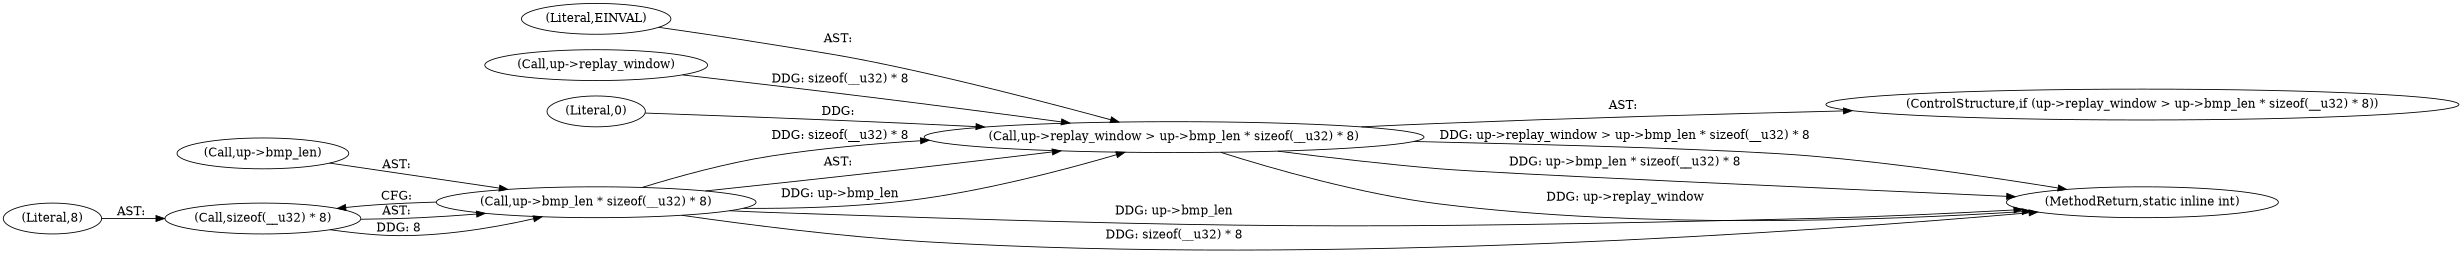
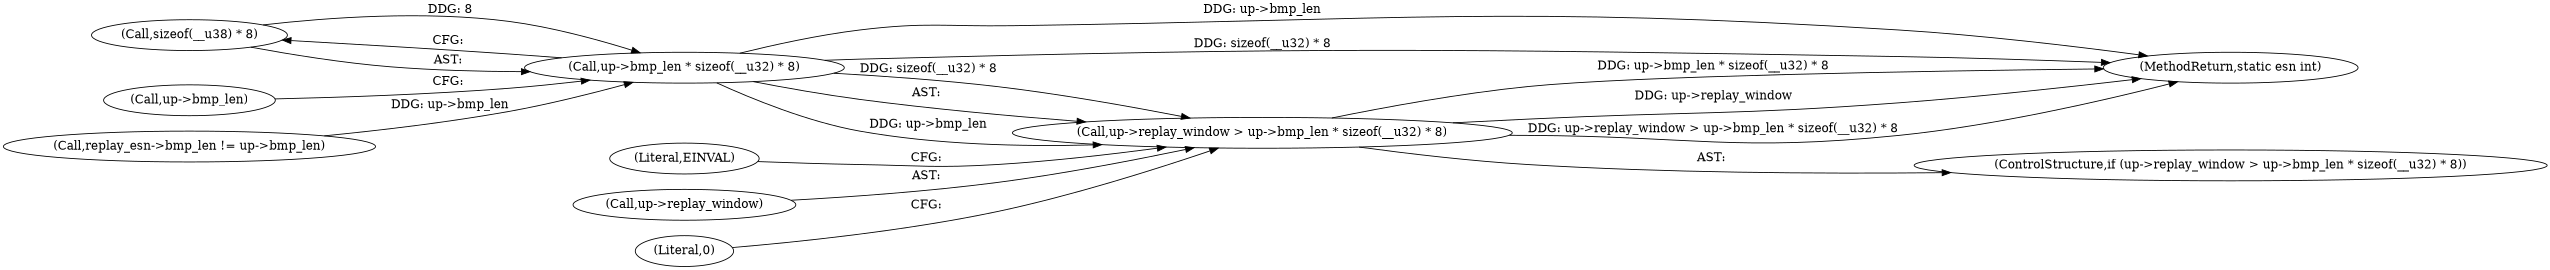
(840, 39) -> (928, 158)
(840, 79) -> (928, 176)
(840, 112) -> (928, 205)
none -> (189, 147)
(399, 165) -> (450, 82)
(2142, 202) -> (2231, 68)
(52, 219) -> none
(263, 219) -> (189, 35)
